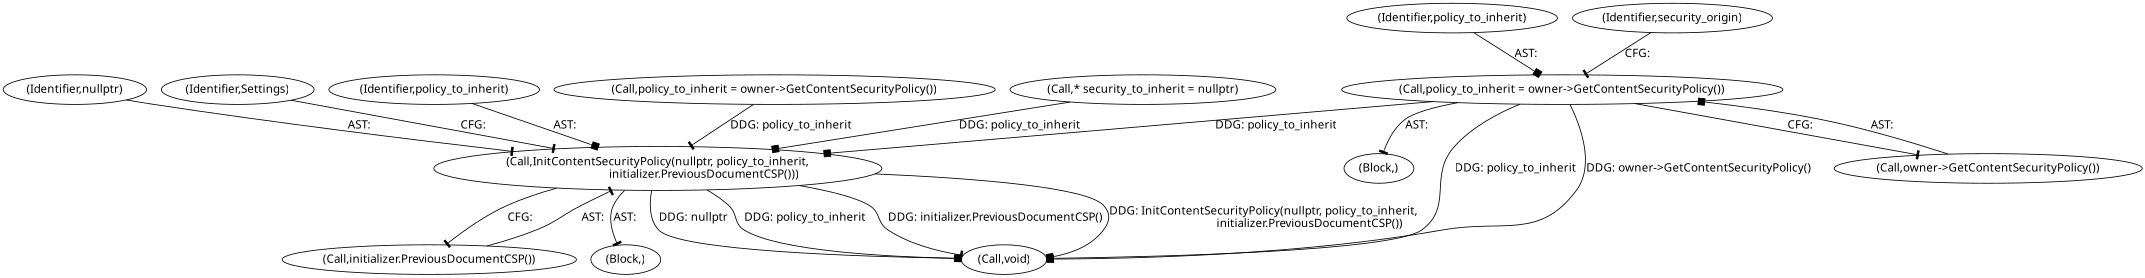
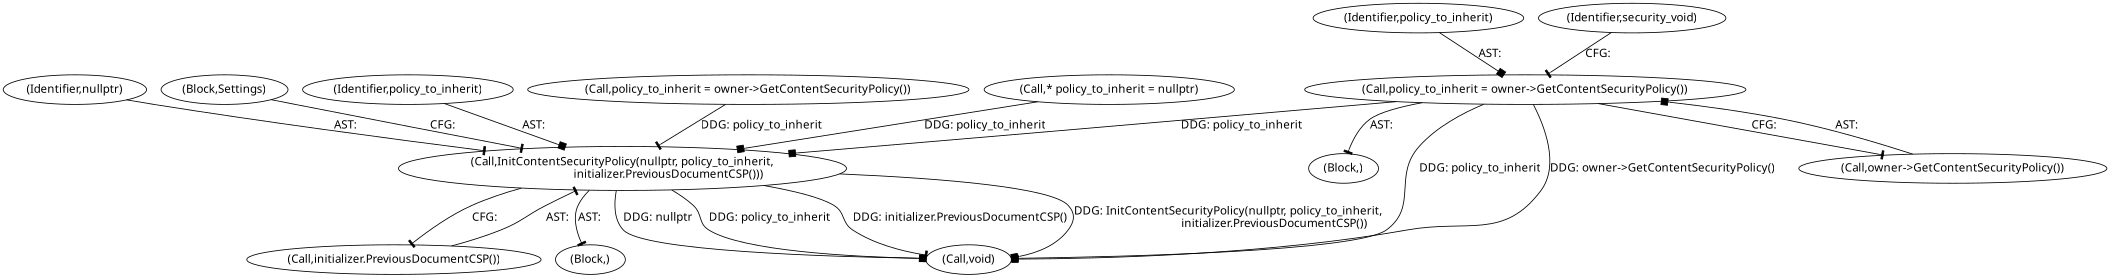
(1672, 18) -> (1632, 18)
(238, 90) -> (225, 90)
(1143, 90) -> (1109, 90)
